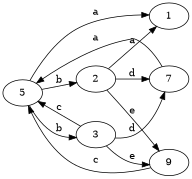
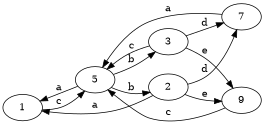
none -> (62, 107)
